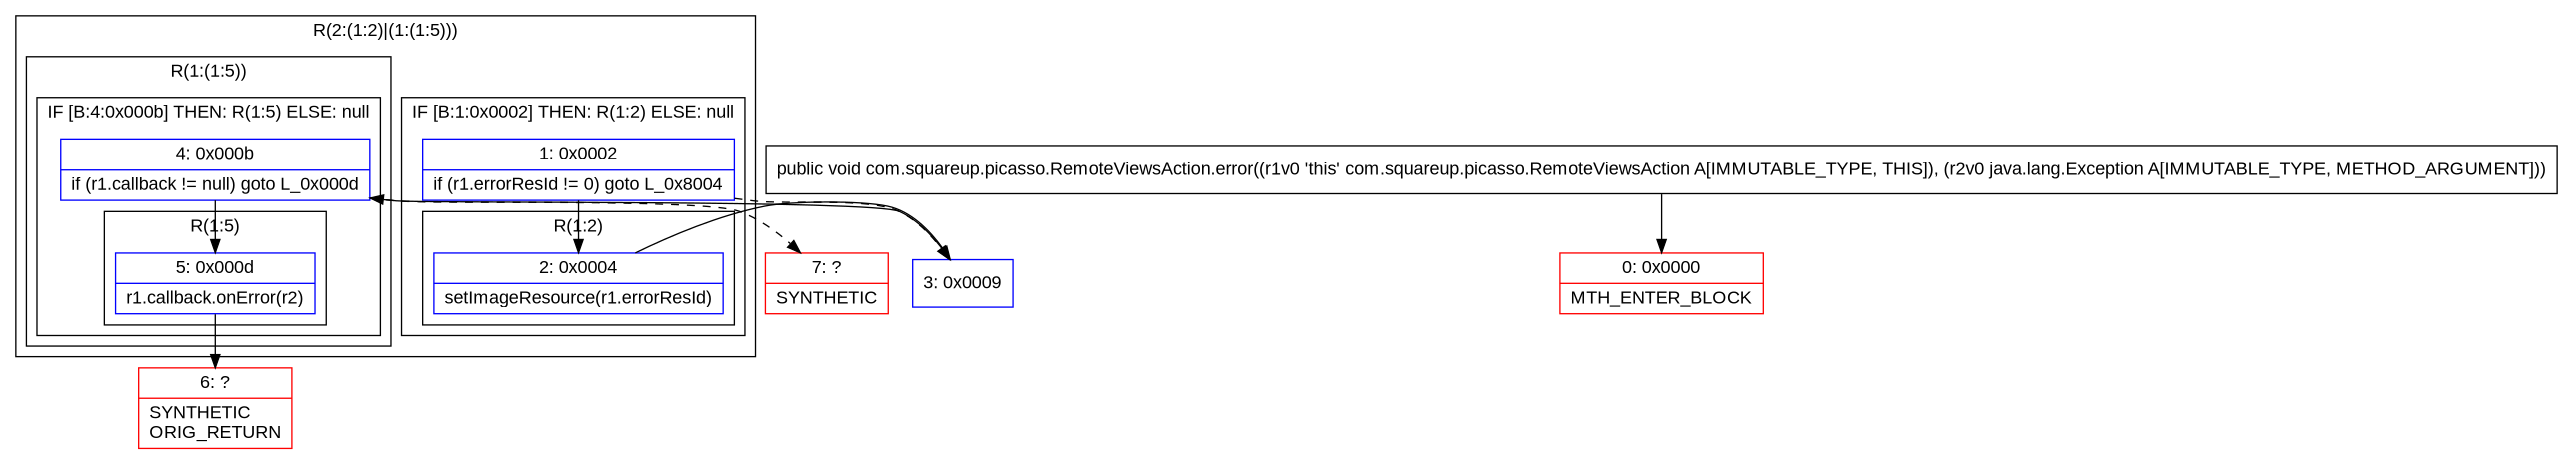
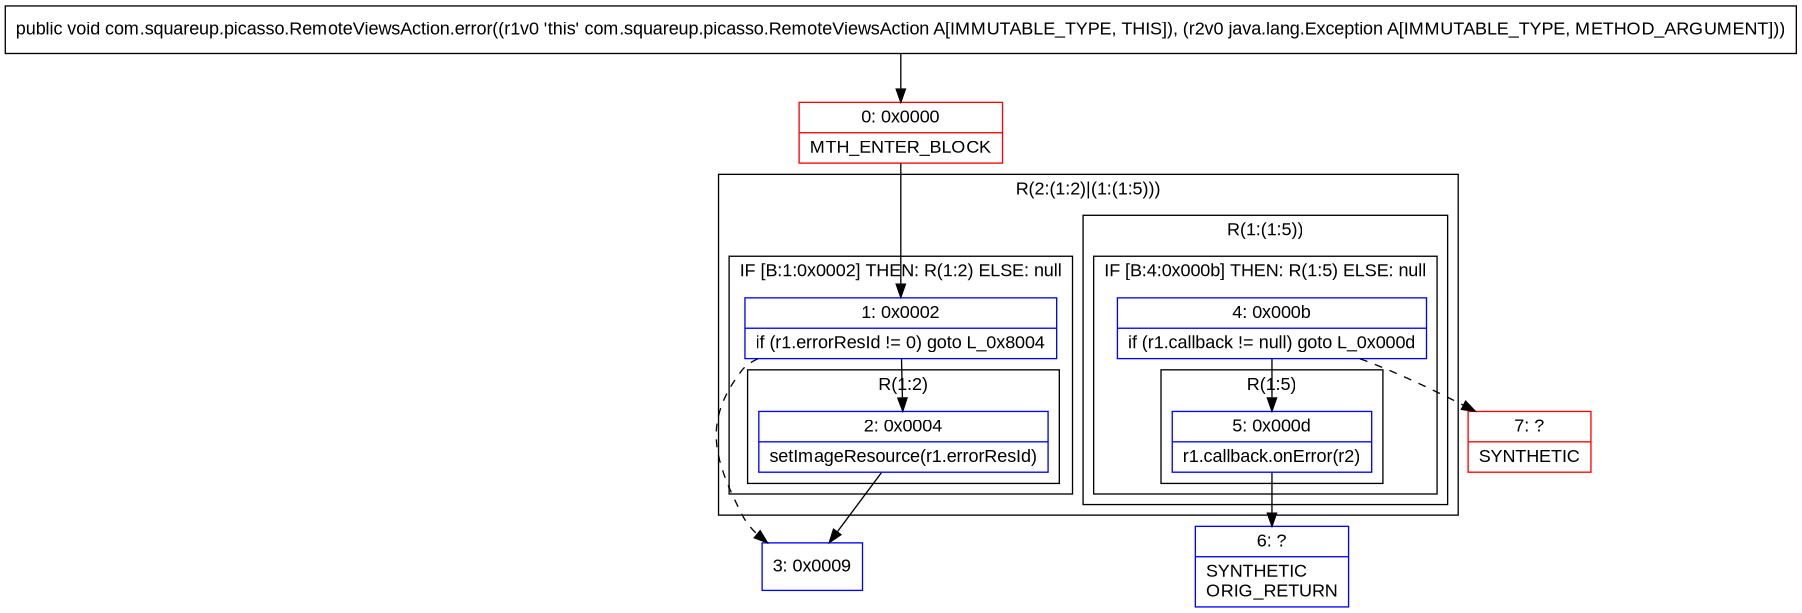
(677, 203) -> none
none -> (901, 224)
(215, 408) -> (1272, 567)
